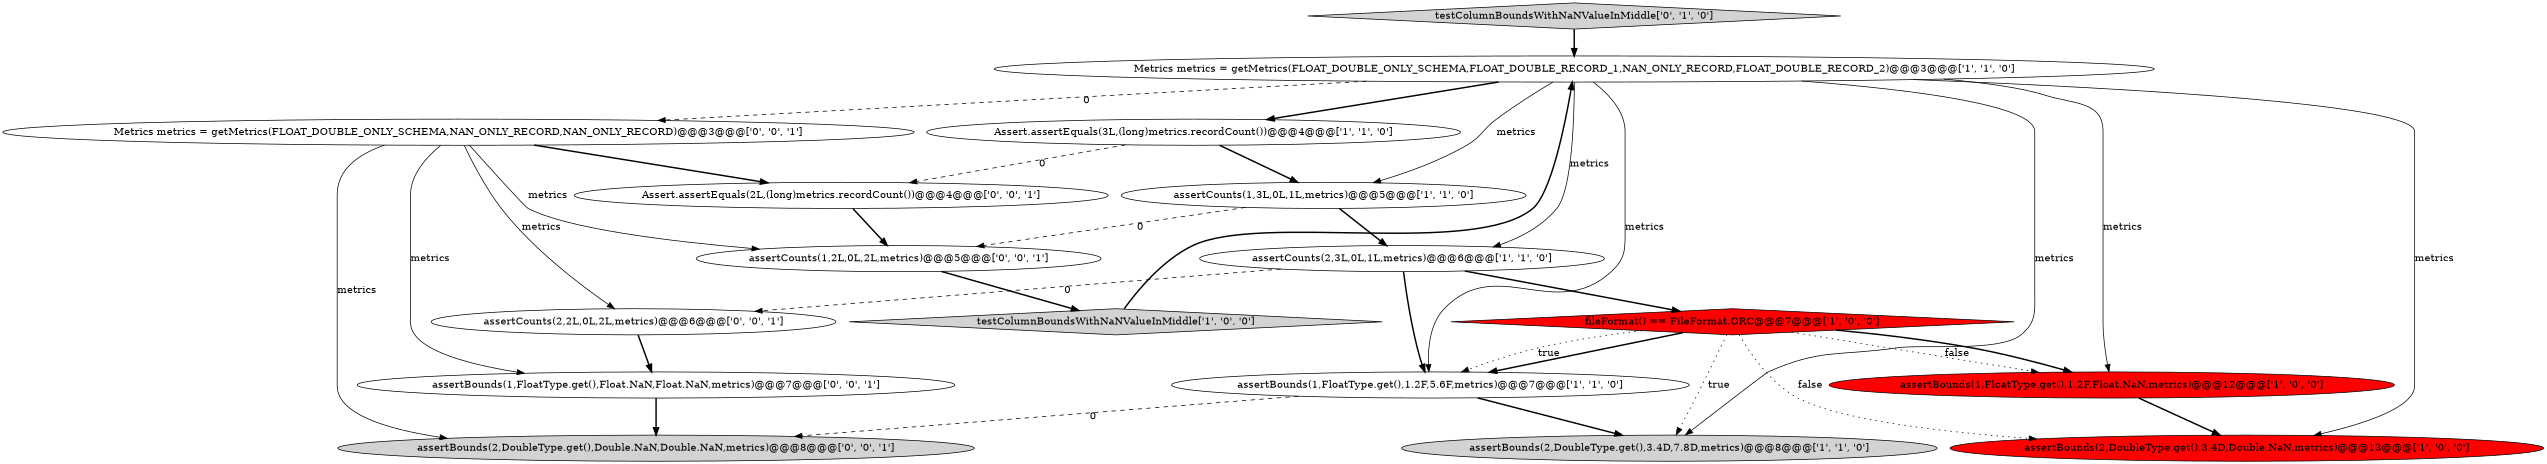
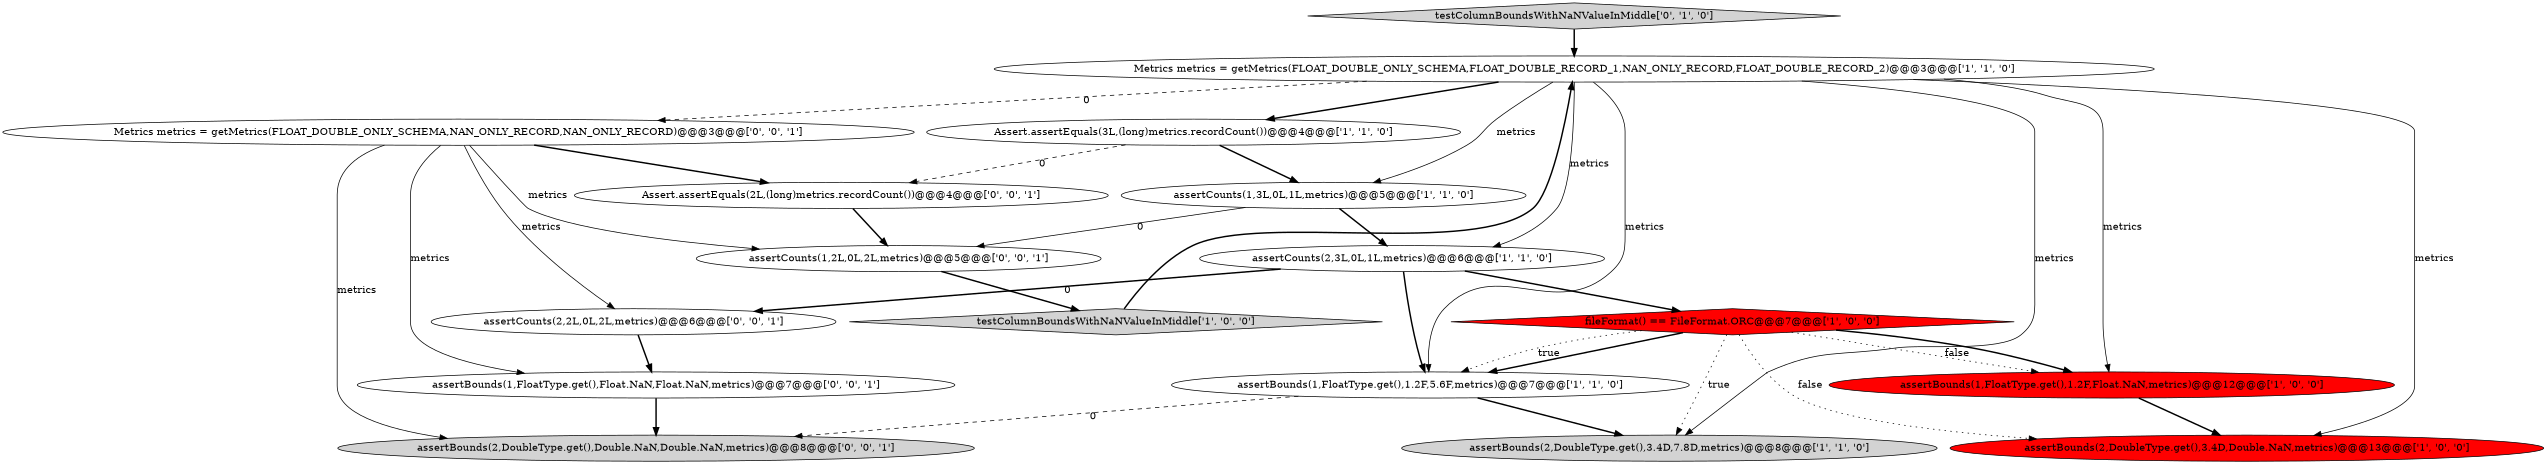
(1115, 226) -> (1115, 226)
(1034, 289) -> (1034, 289)
